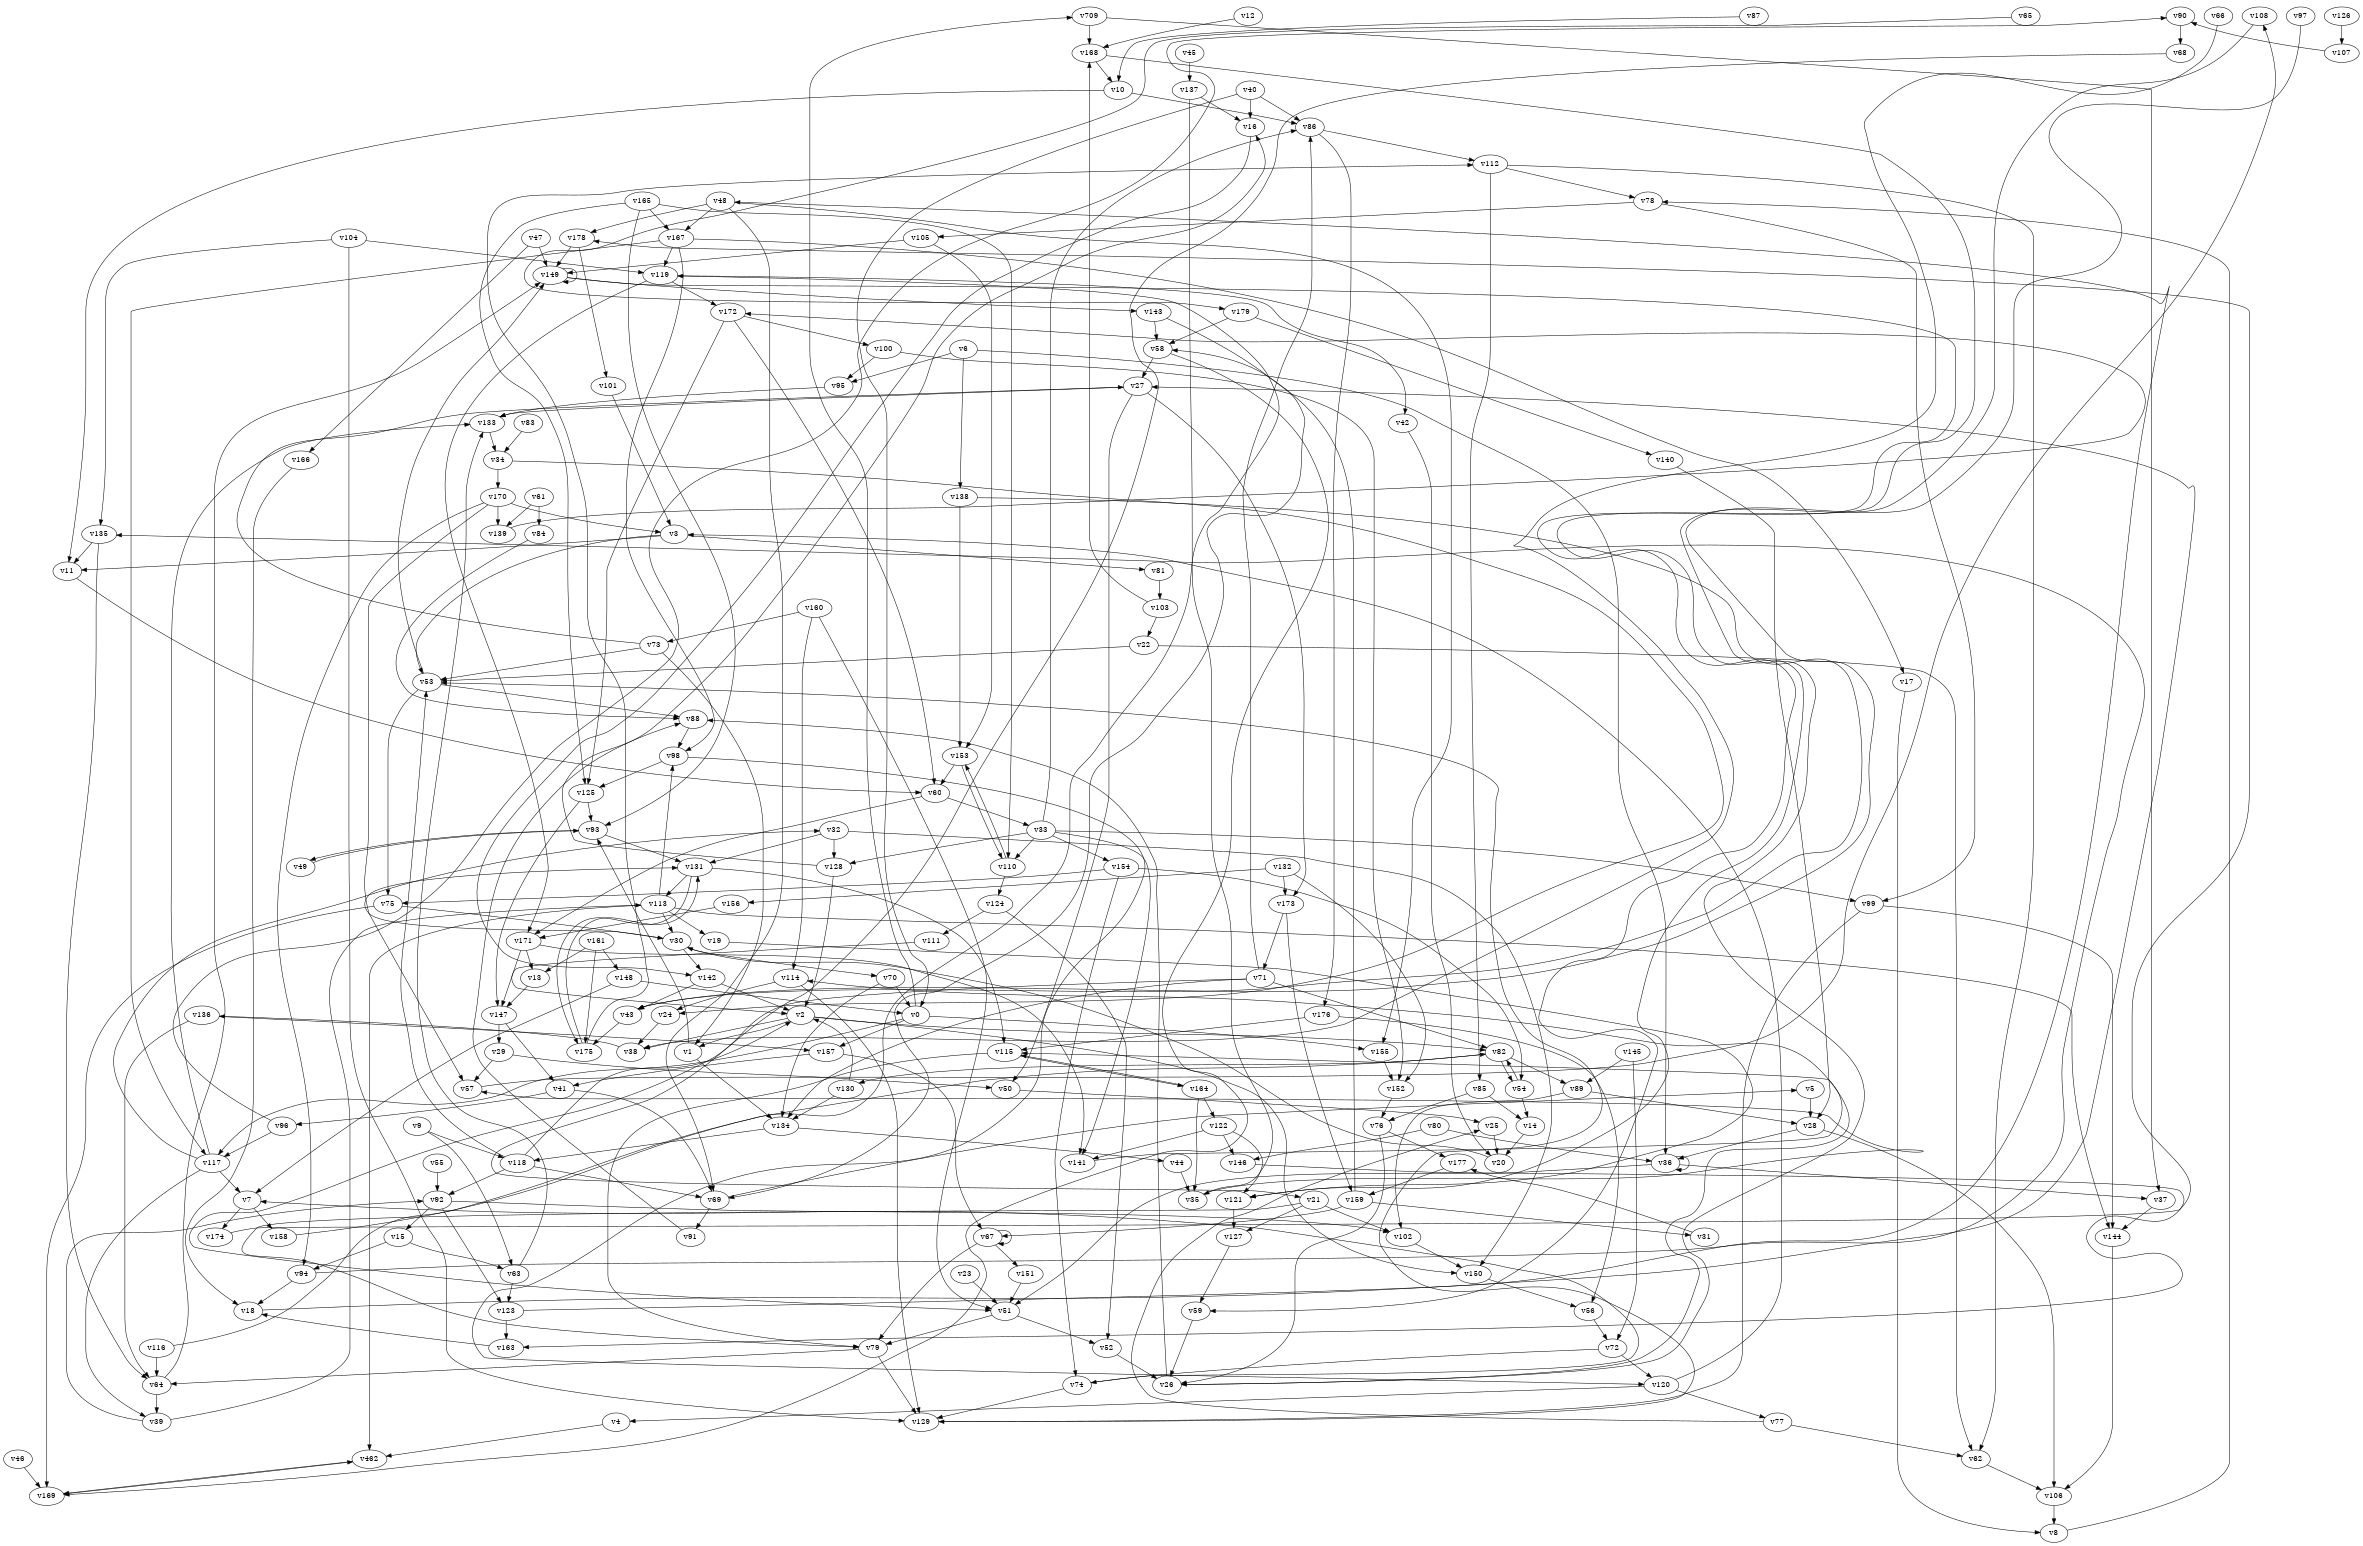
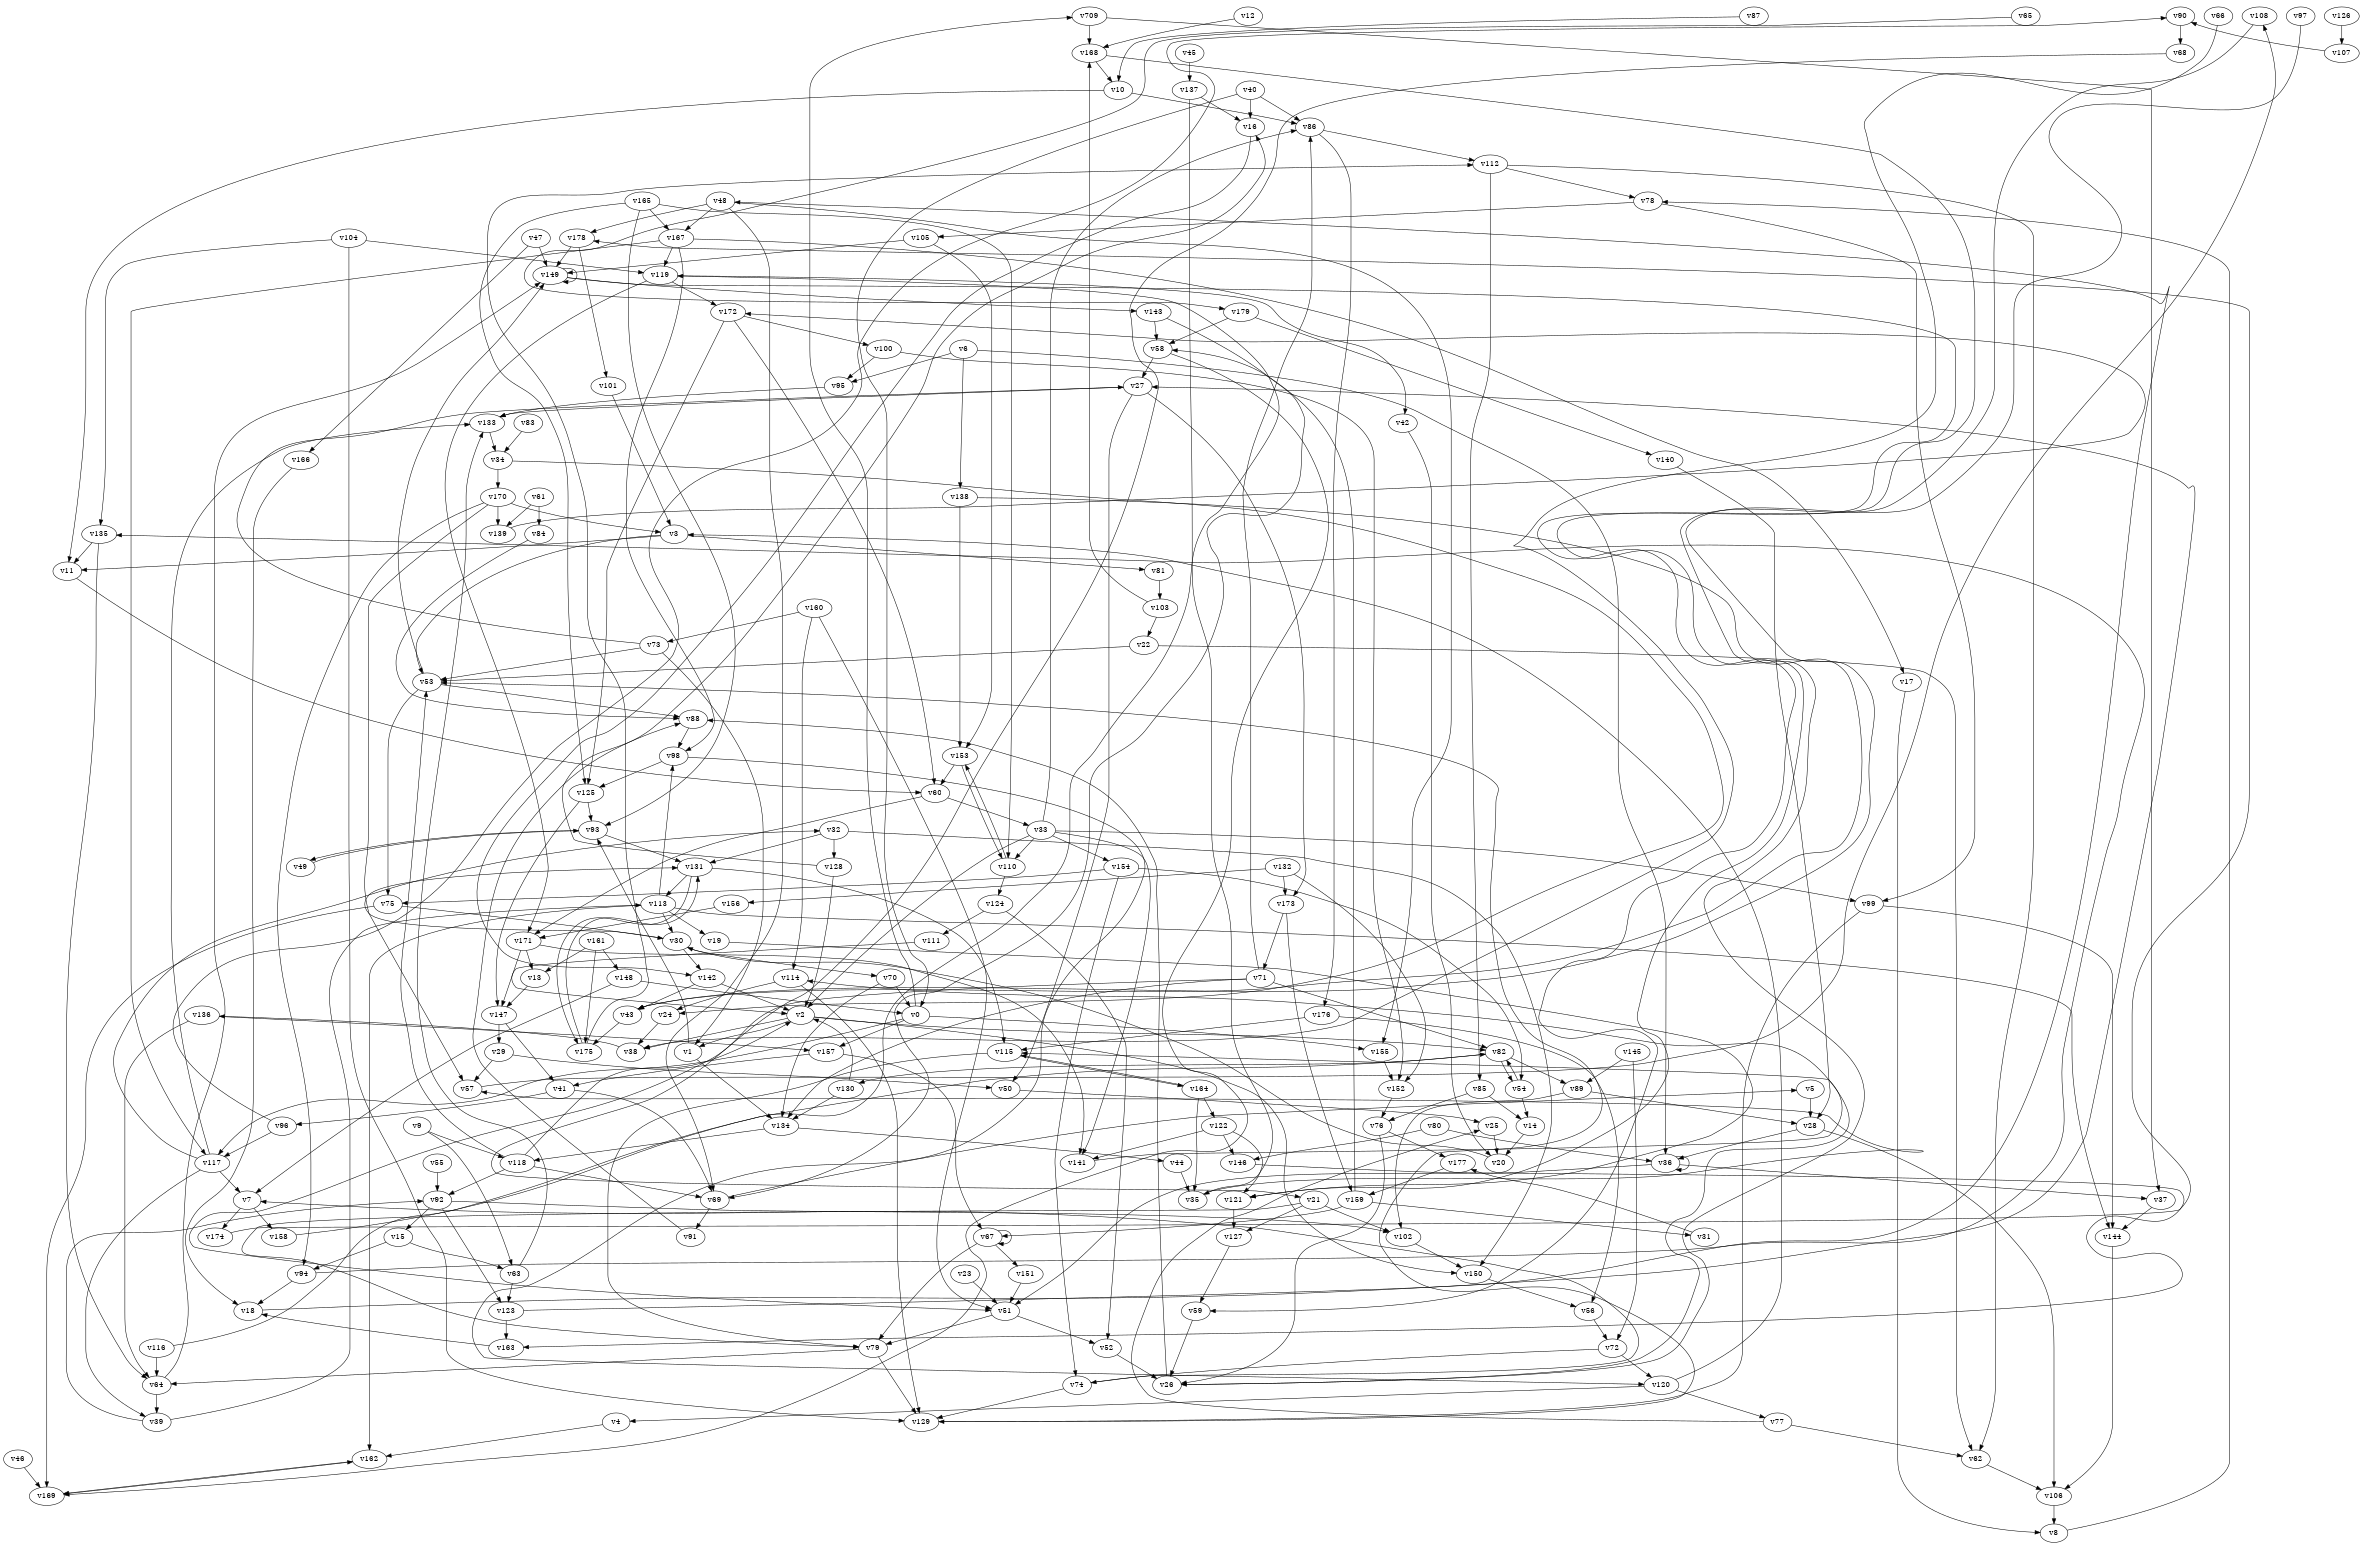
(941, 847) -> (919, 906)
(369, 1459) -> (369, 1459)
